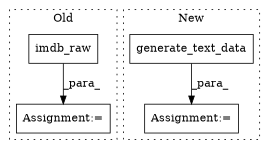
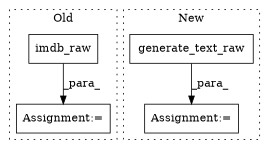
(192, 49) -> (192, 49)
